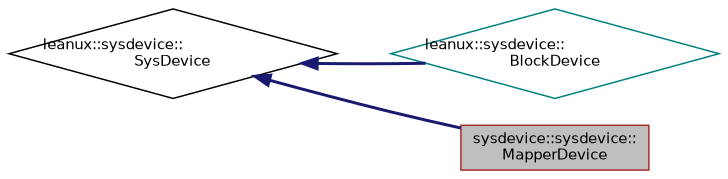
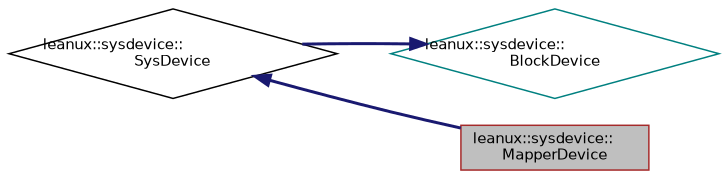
(371, 64) -> (356, 44)
(555, 148) -> (555, 148)
